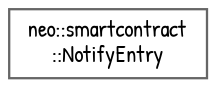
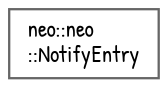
(108, 44) -> (84, 44)
